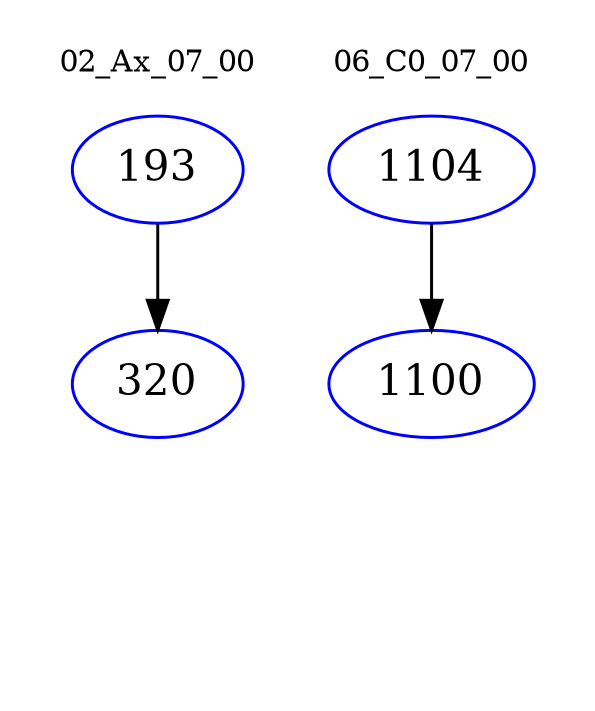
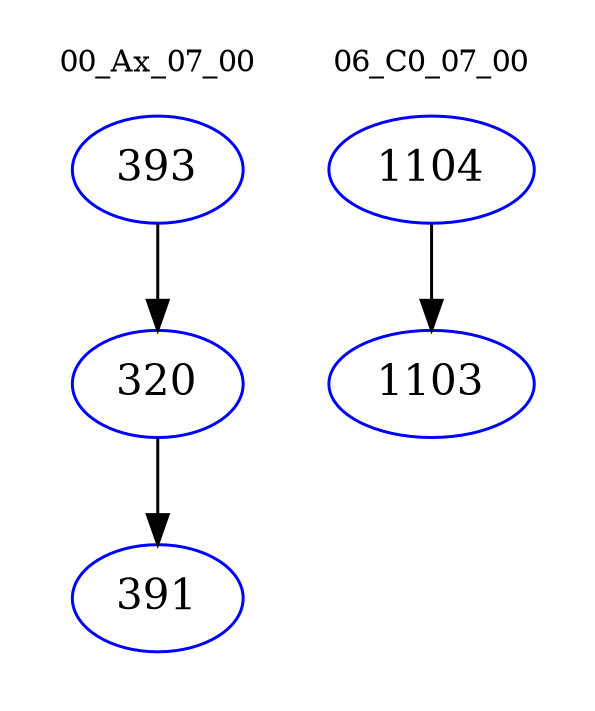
(158, 64) -> (158, 64)
(158, 170) -> (158, 170)
(432, 384) -> (432, 384)
none -> (158, 598)
